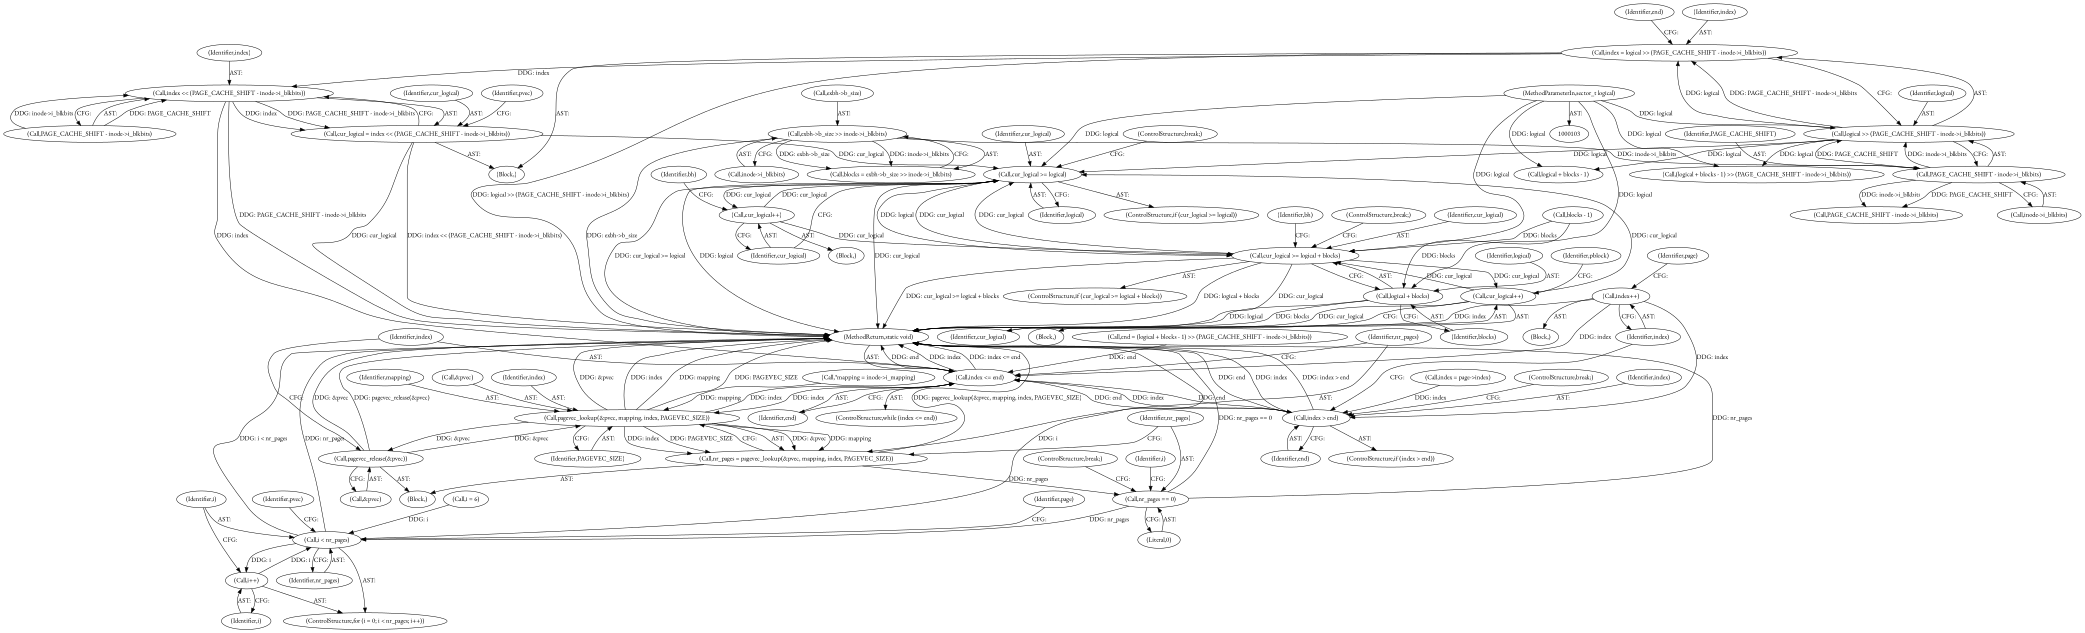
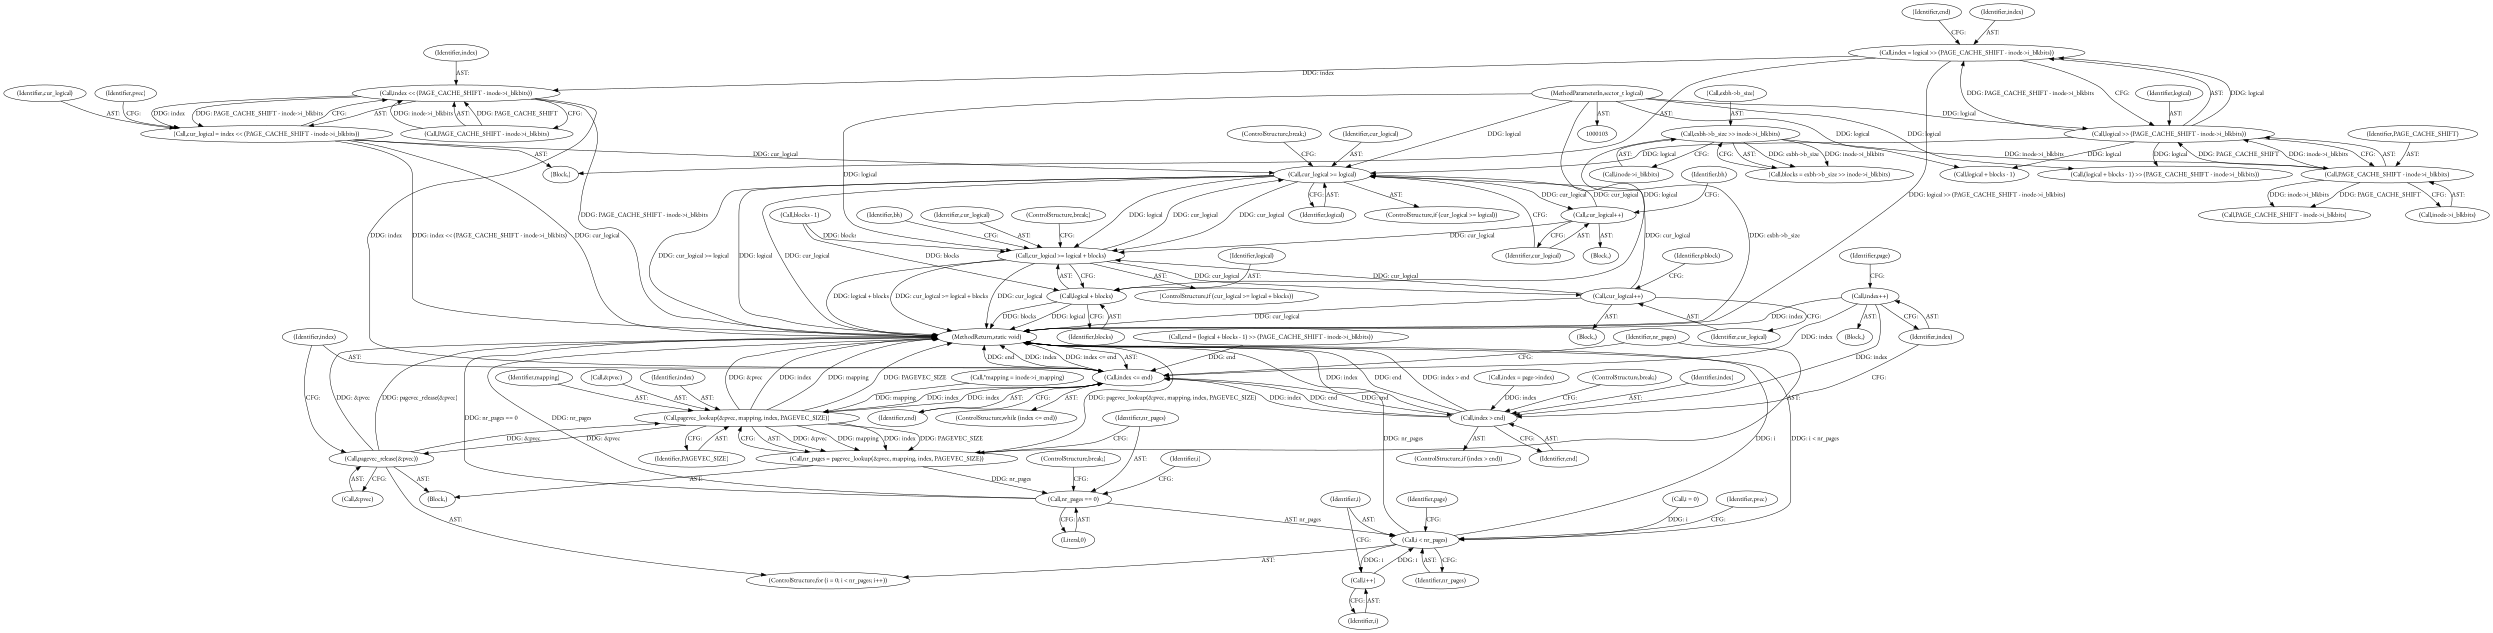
(466, 499) -> (1685, 499)
(1109, 520) -> (1303, 520)
(300, 599) -> (561, 549)
